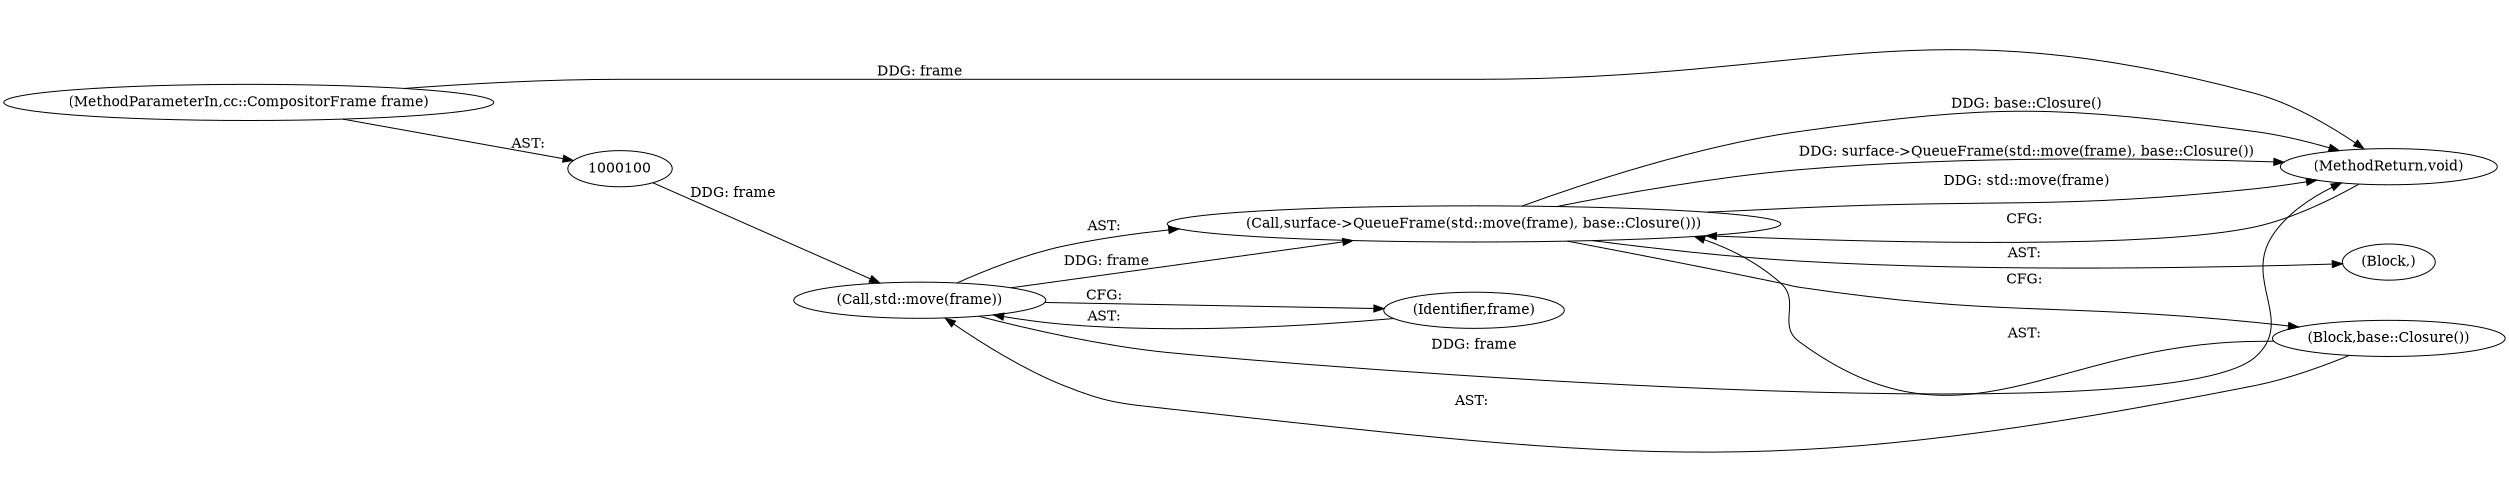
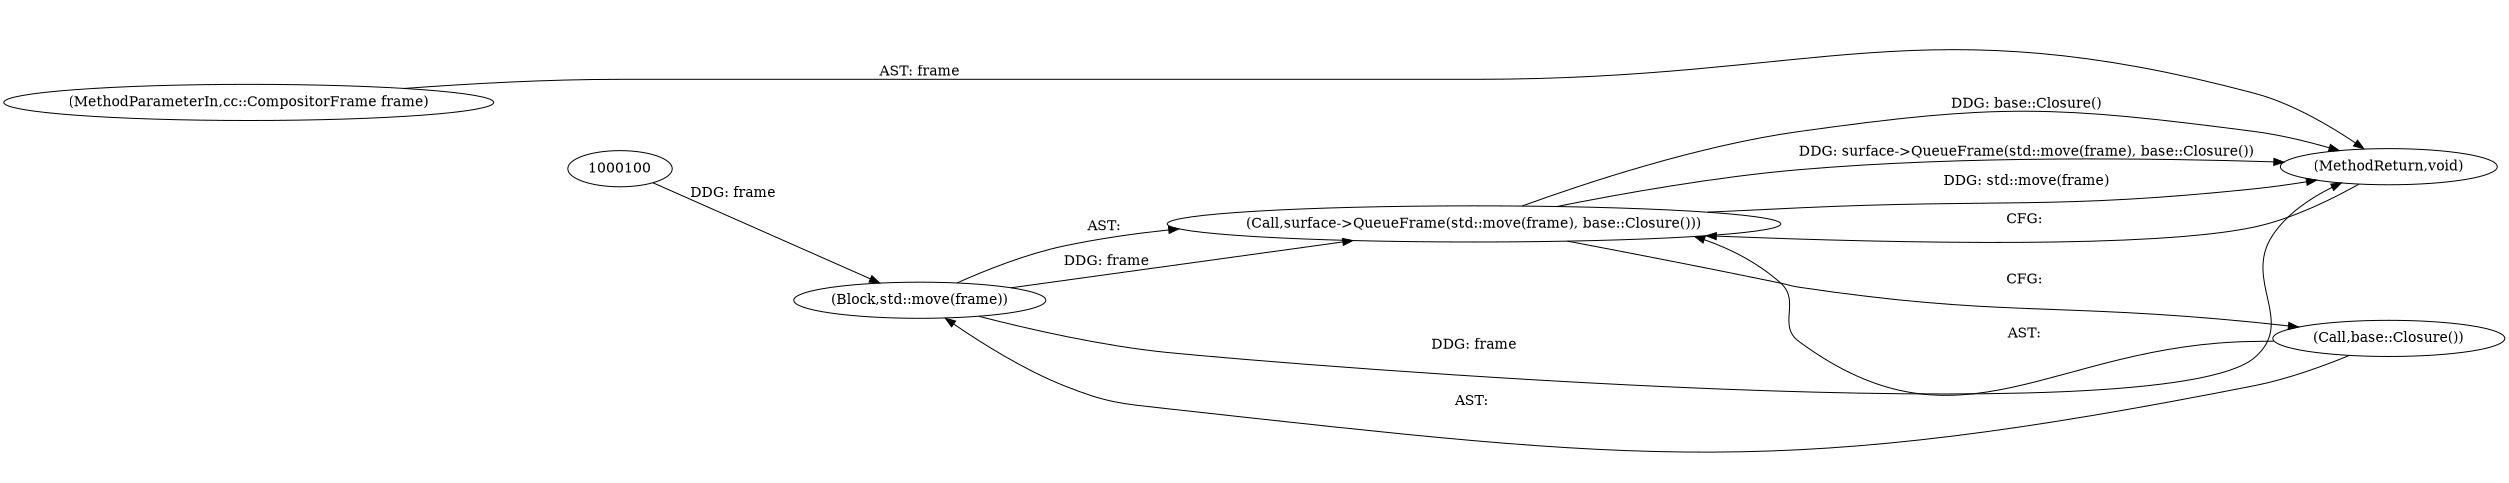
(920, 72) -> (920, 72)
(453, 139) -> none
(2389, 262) -> none
(920, 300) -> (920, 300)
(1474, 310) -> none
(2389, 338) -> (2389, 338)
